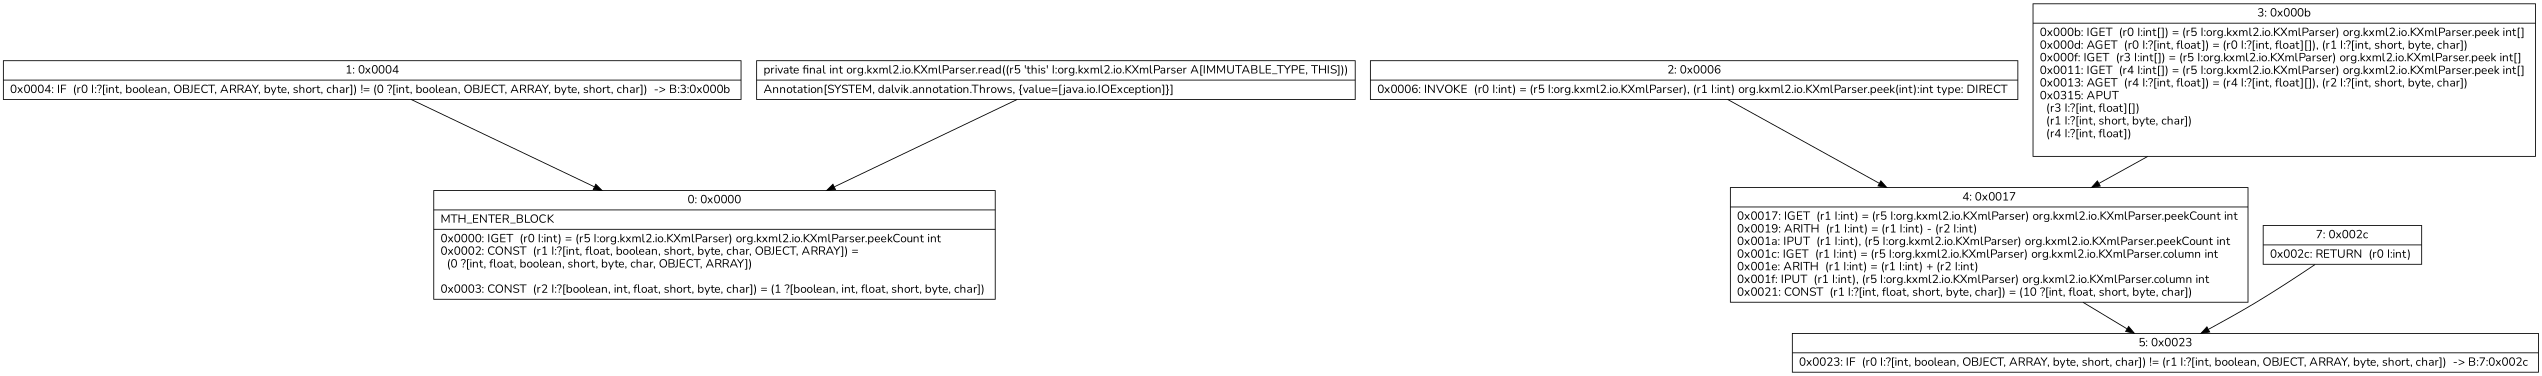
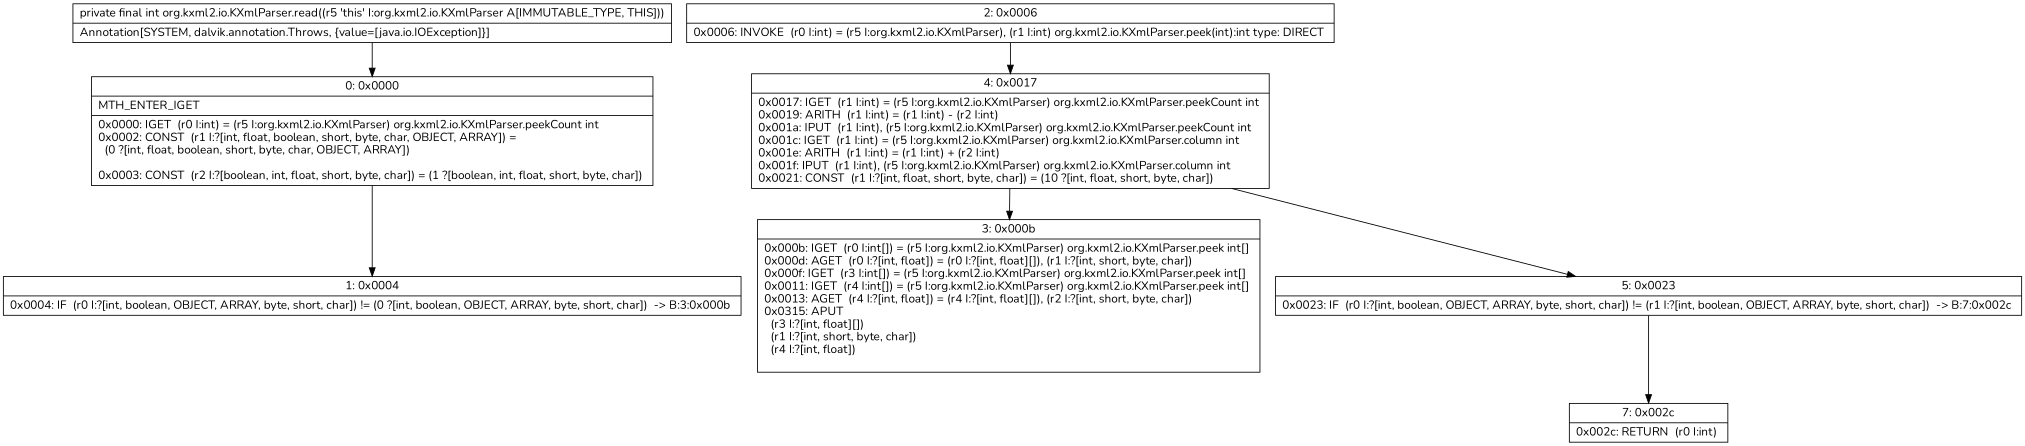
(503, 143) -> (372, 227)
(2123, 170) -> (1010, 200)
(498, 219) -> (149, 105)
(2263, 298) -> (1649, 355)
